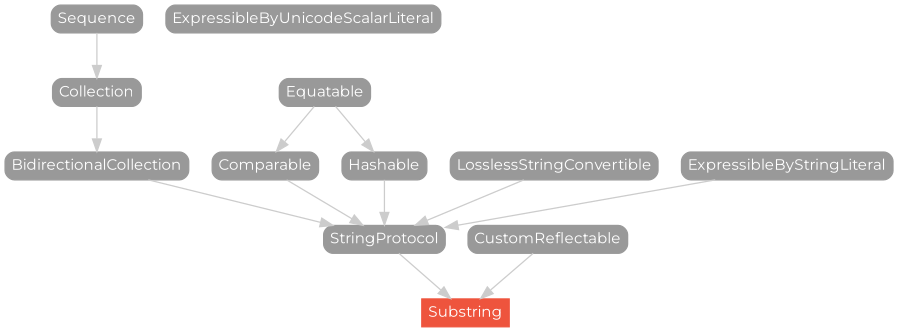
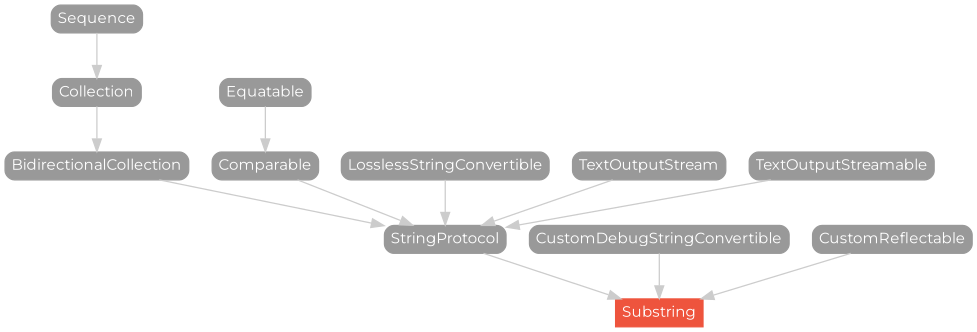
(303, 19) -> none
(384, 166) -> none
none -> (649, 166)
(787, 166) -> none
none -> (842, 166)
none -> (659, 239)
